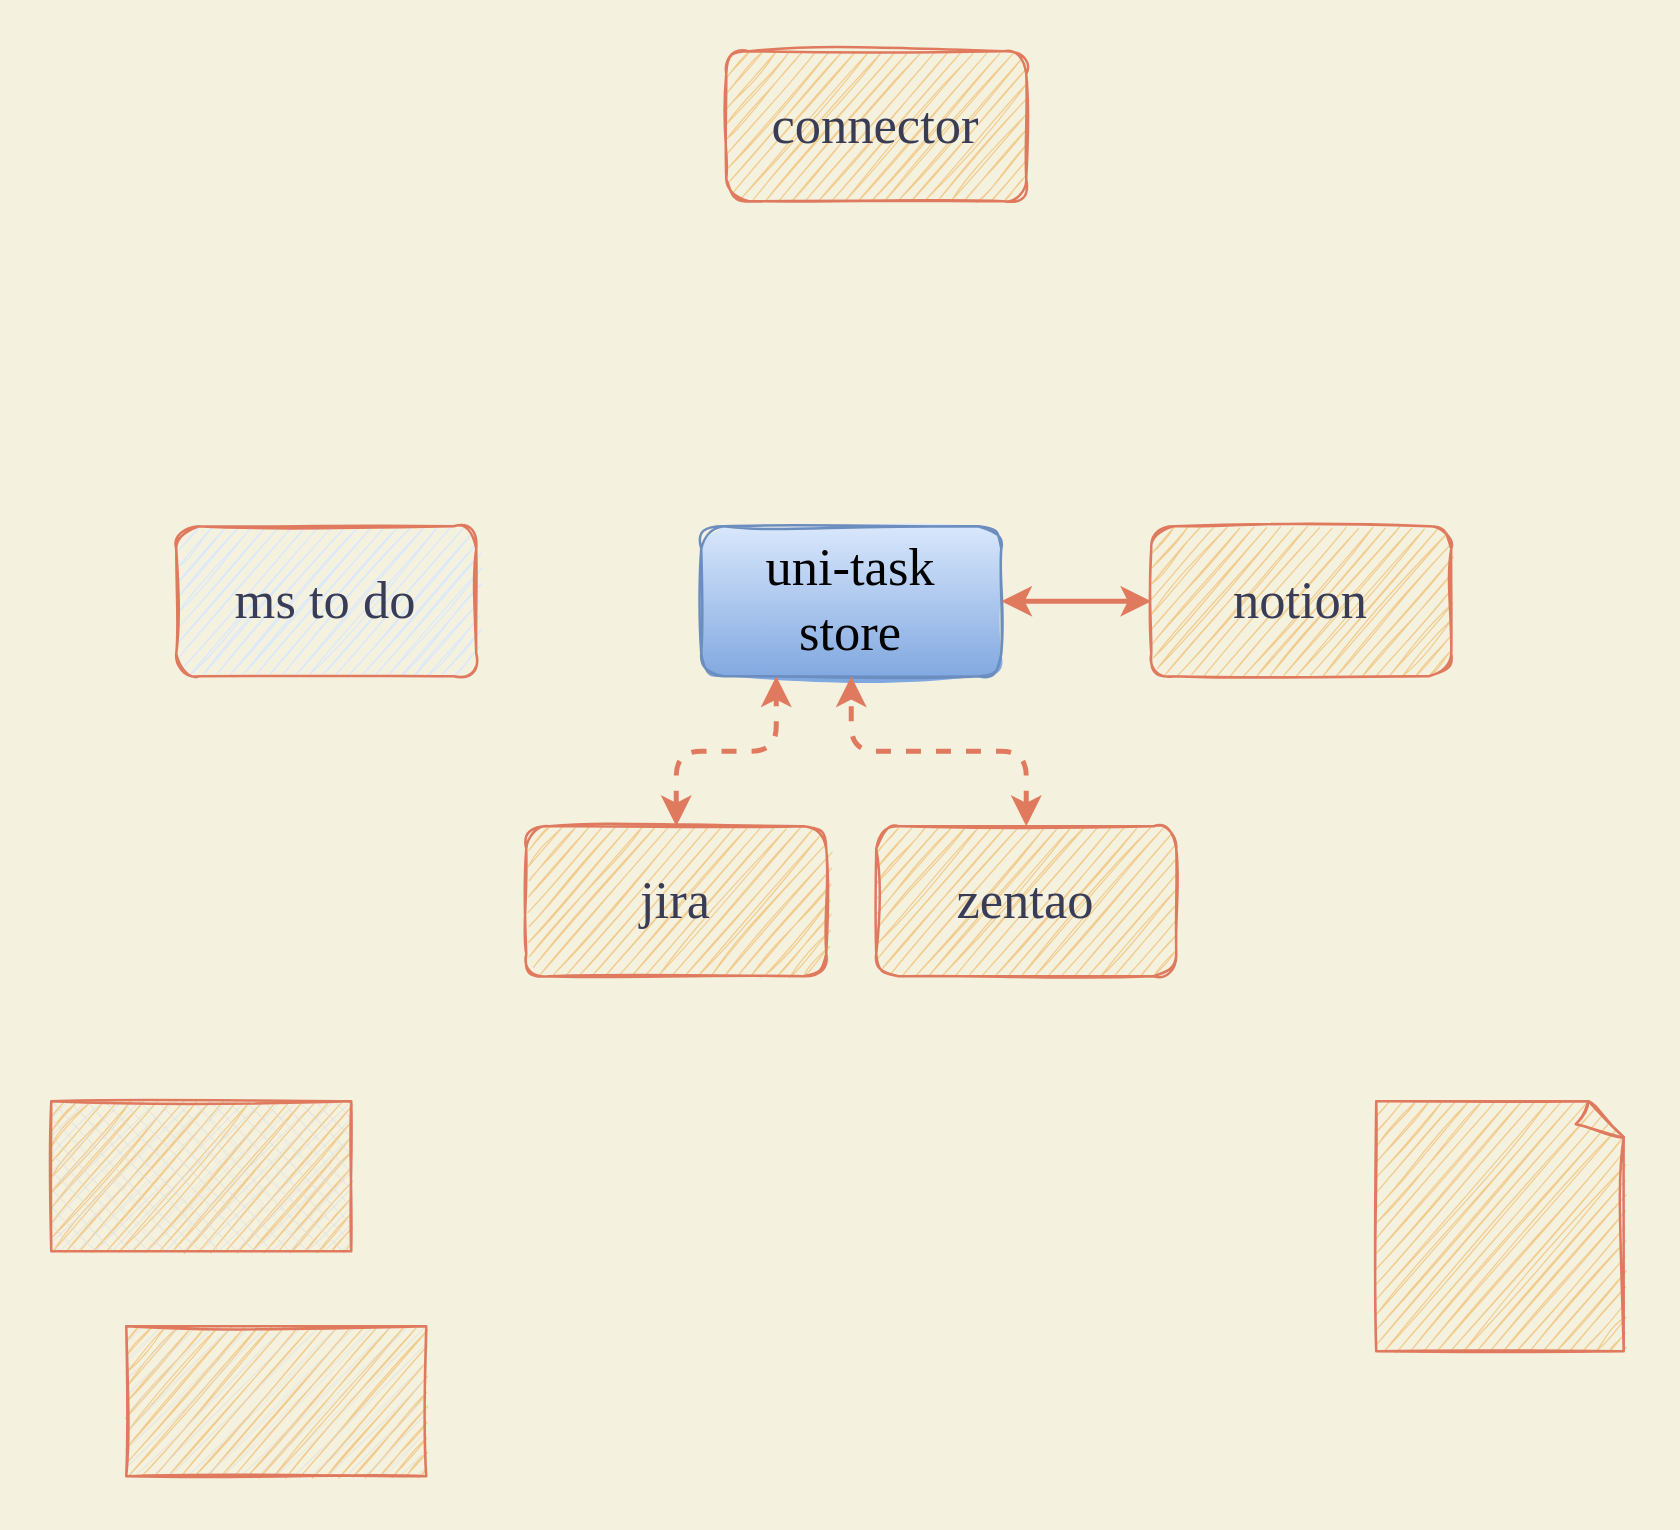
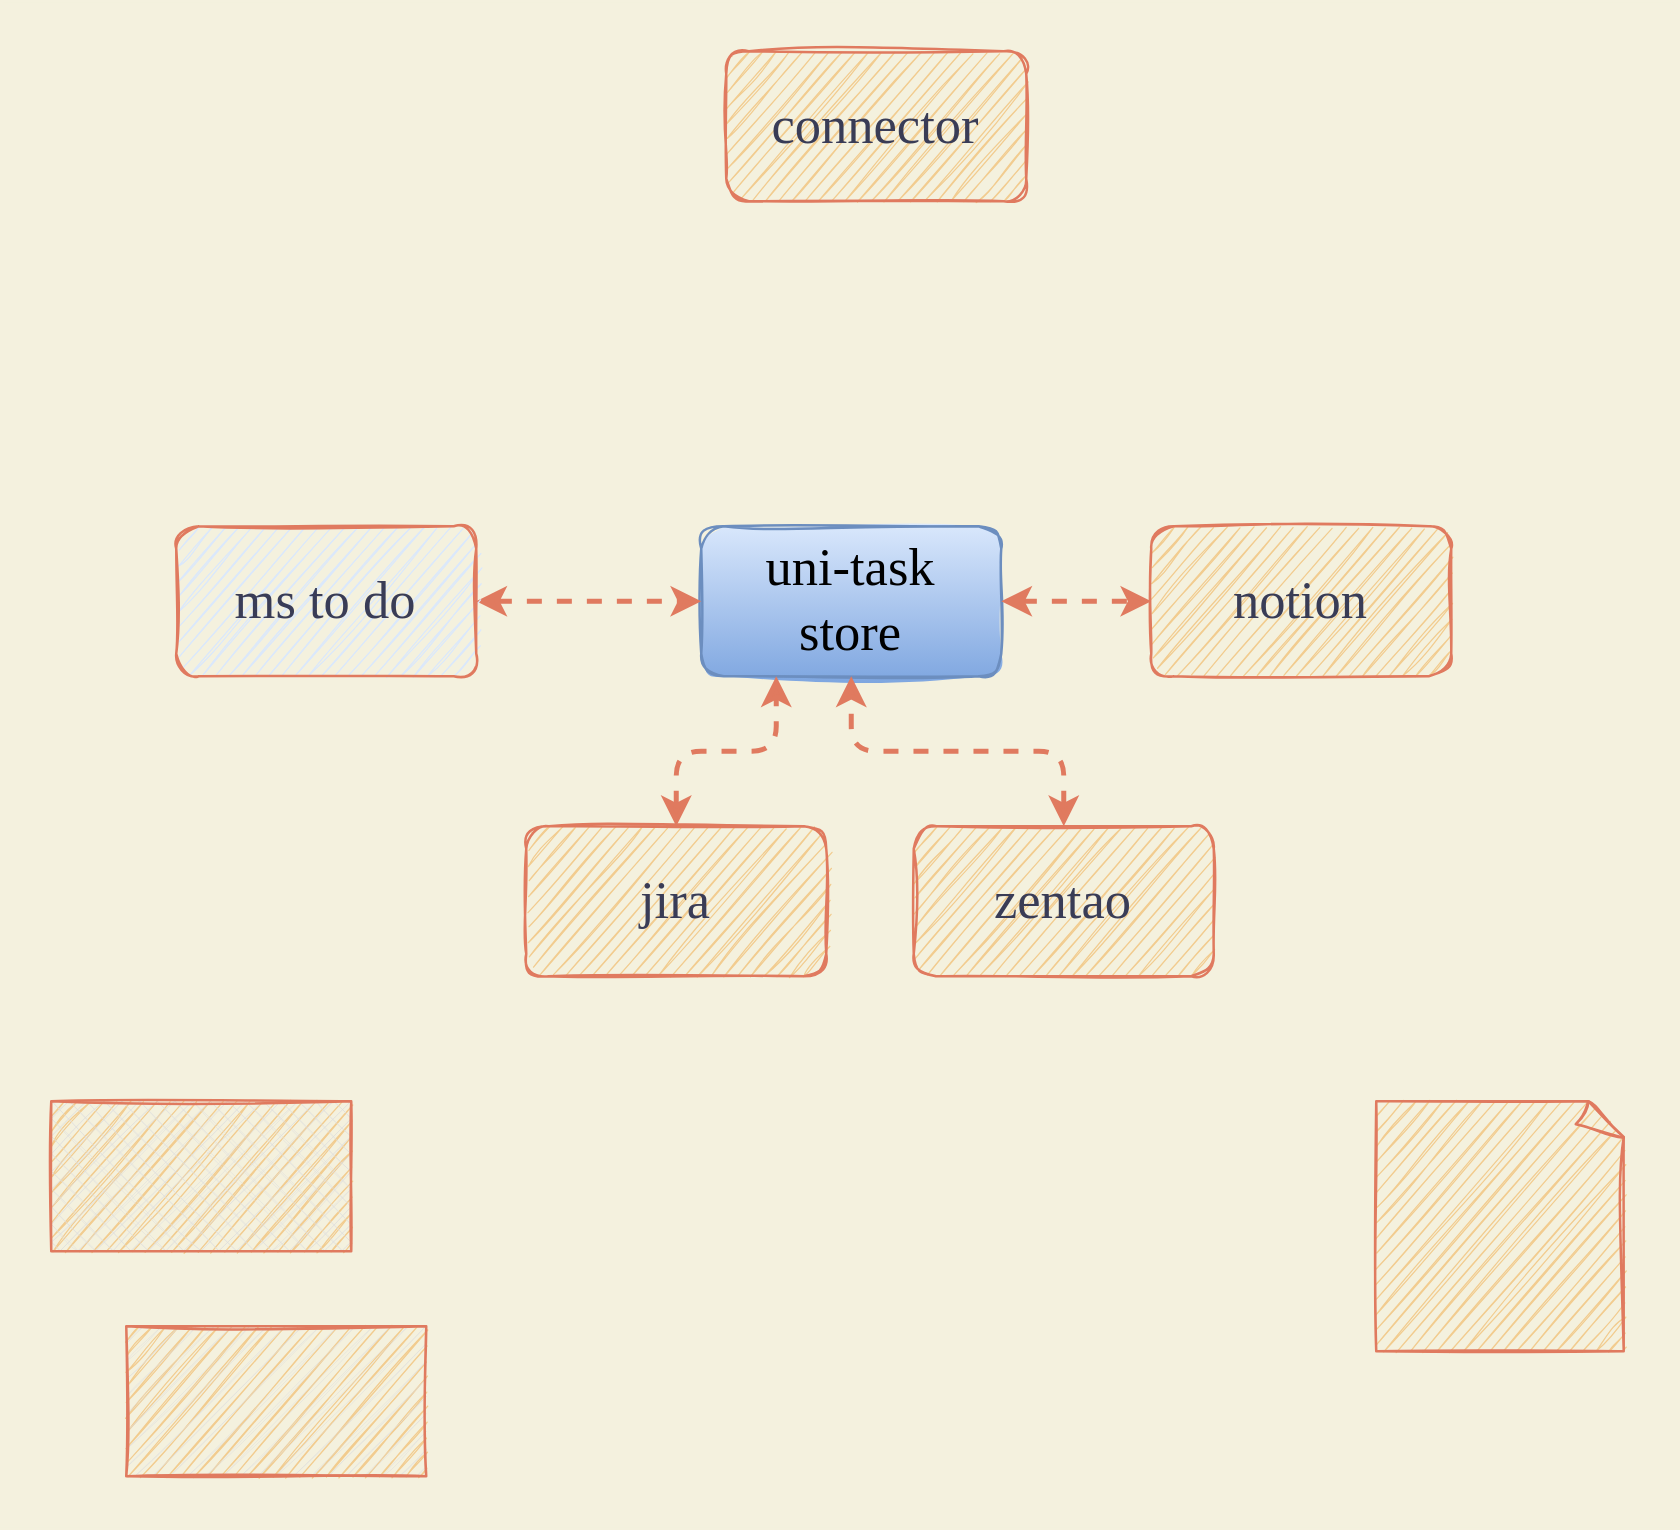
none -> (534, 601)
(1044, 601) -> (1044, 601)
(1026, 901) -> (1064, 901)
